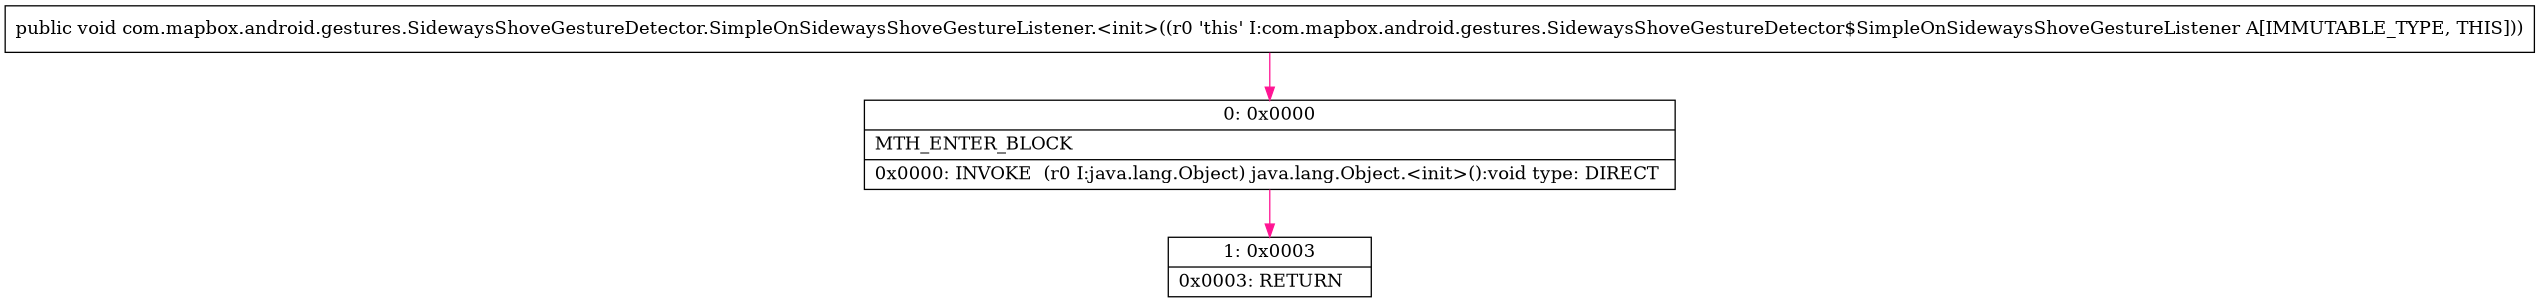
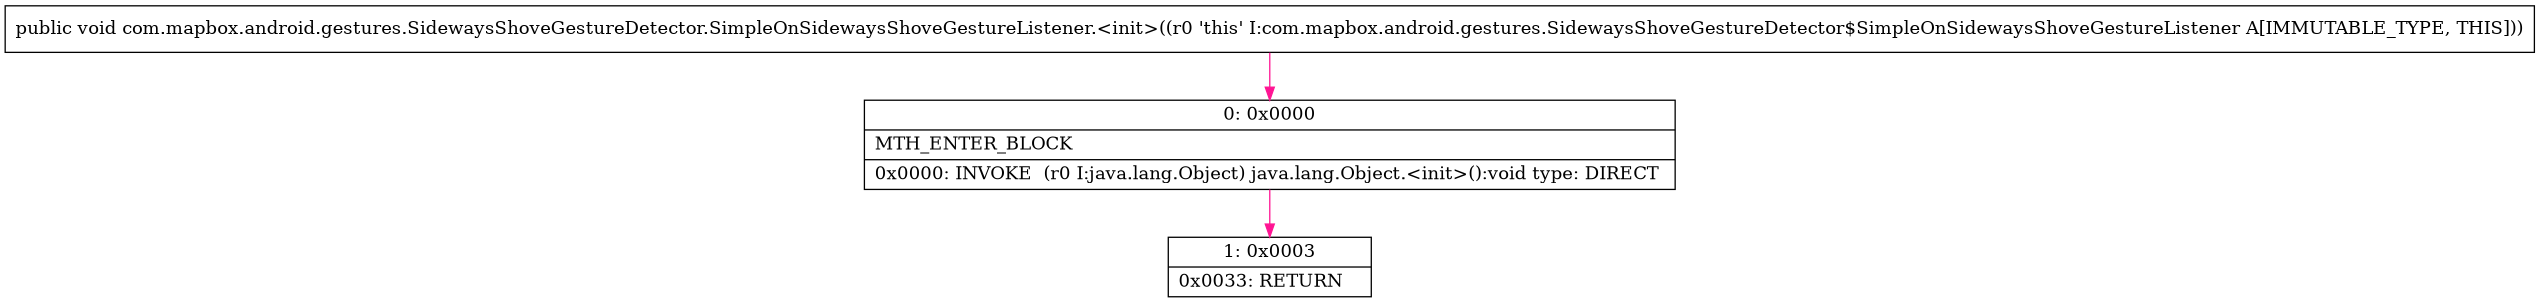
(1270, 281) -> (1270, 281)
